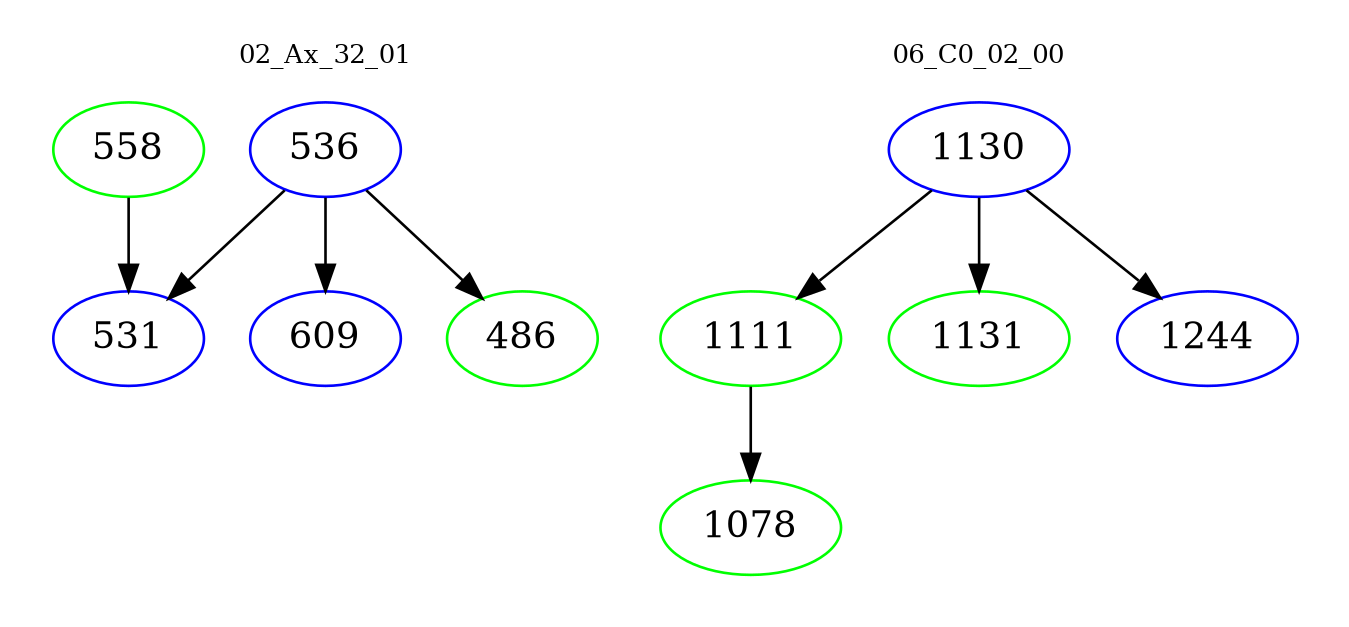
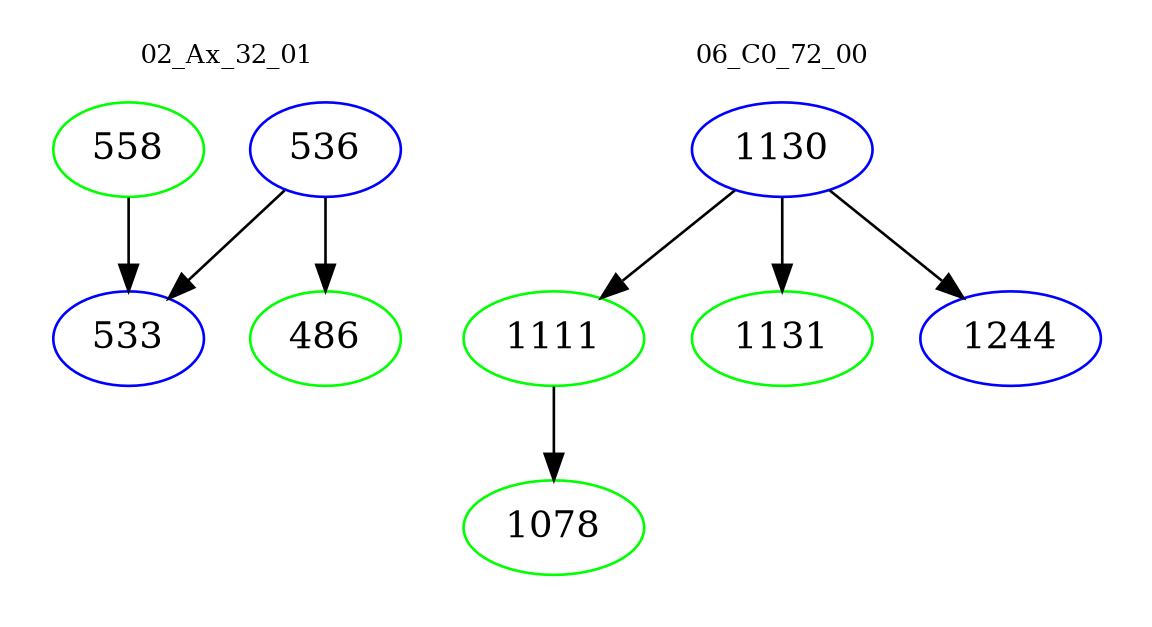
(979, 56) -> (782, 56)
(129, 339) -> (129, 339)
(326, 339) -> none
